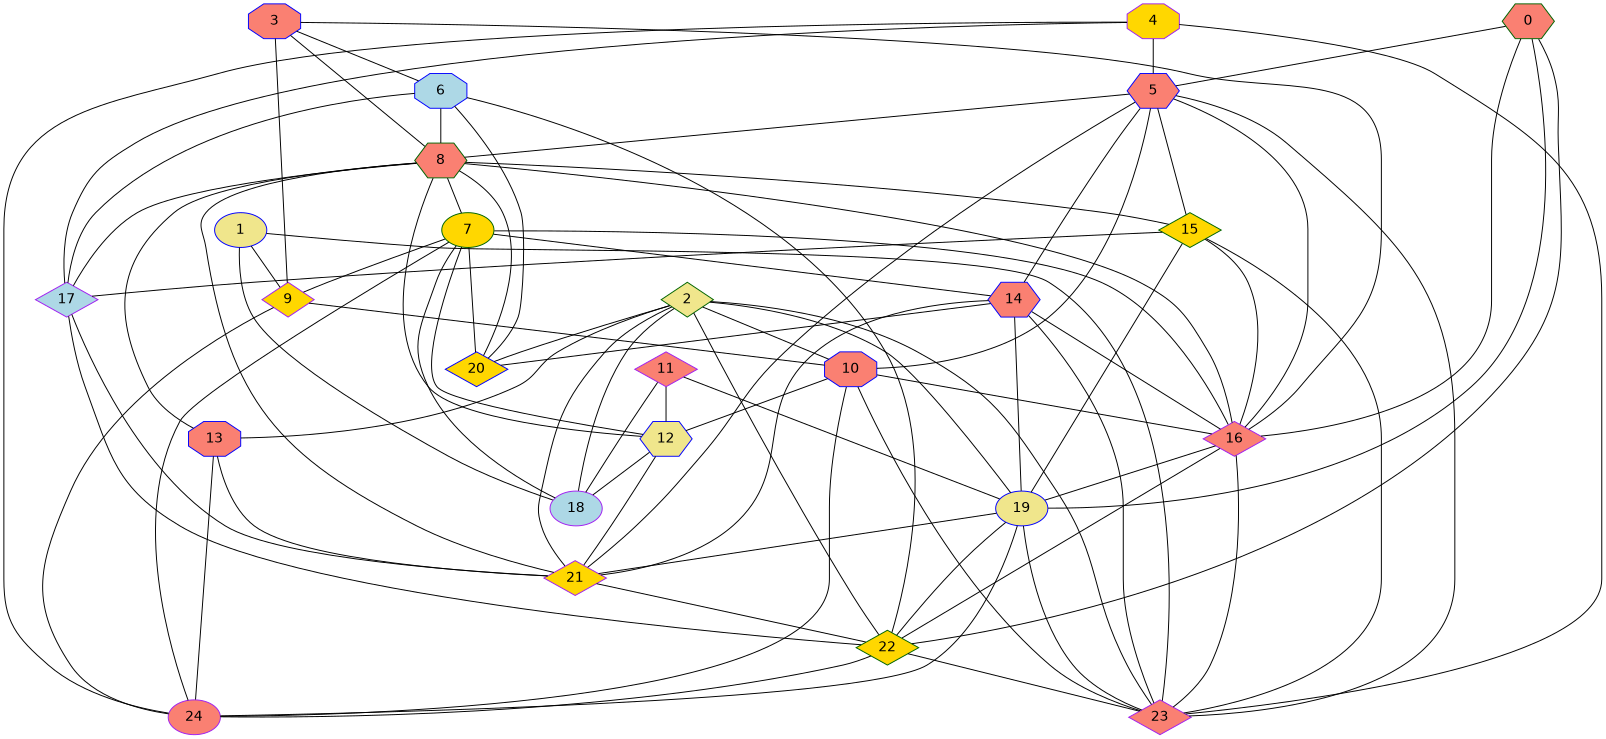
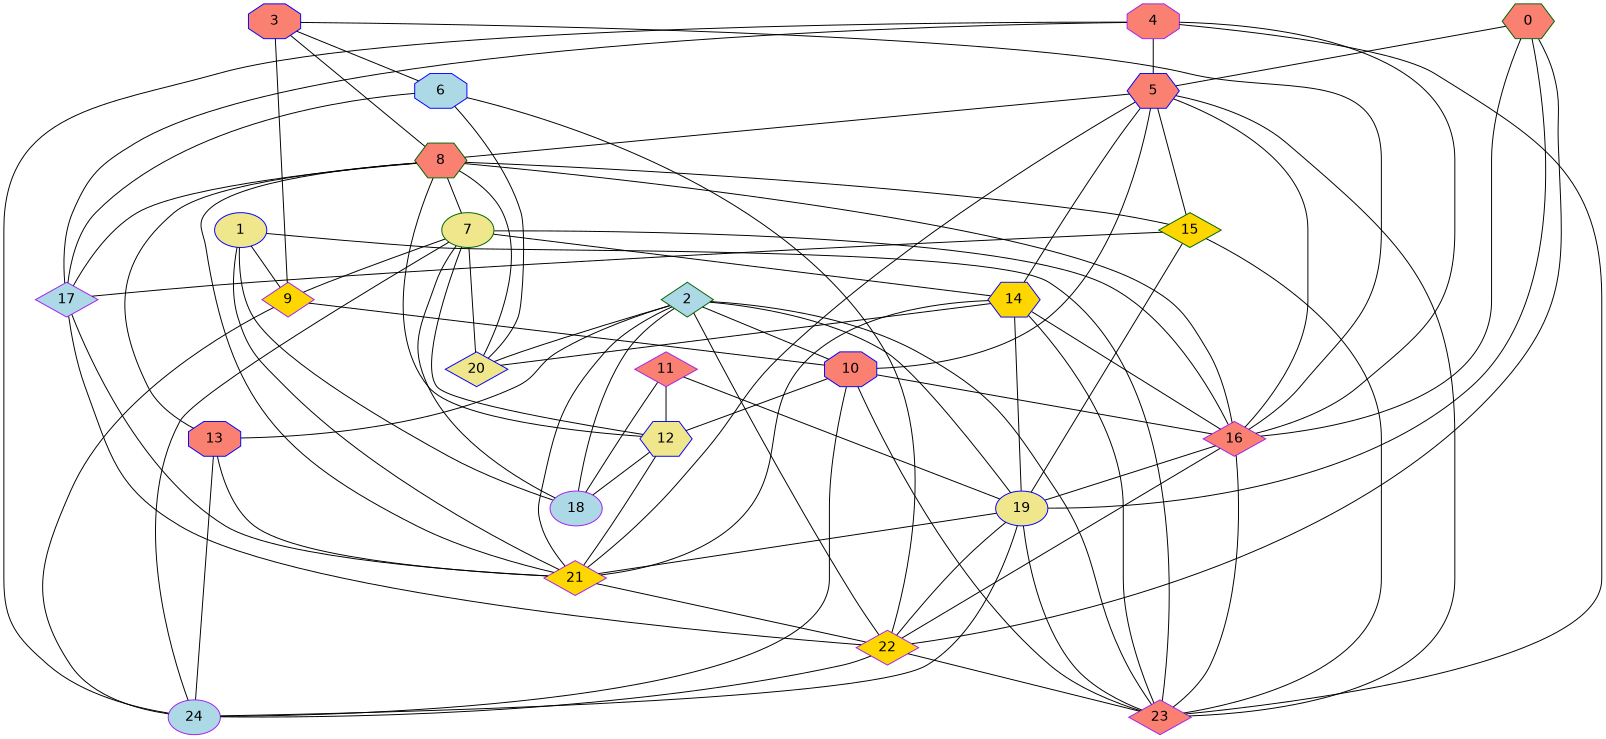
(1153, 21) -> (1153, 21)
(441, 126) -> none
(468, 230) -> (468, 230)
(687, 300) -> (687, 300)
(1014, 300) -> (1014, 300)
(1257, 323) -> (1455, 180)
(477, 369) -> (477, 369)
none -> (351, 444)
(887, 648) -> (887, 648)
(194, 717) -> (194, 717)
